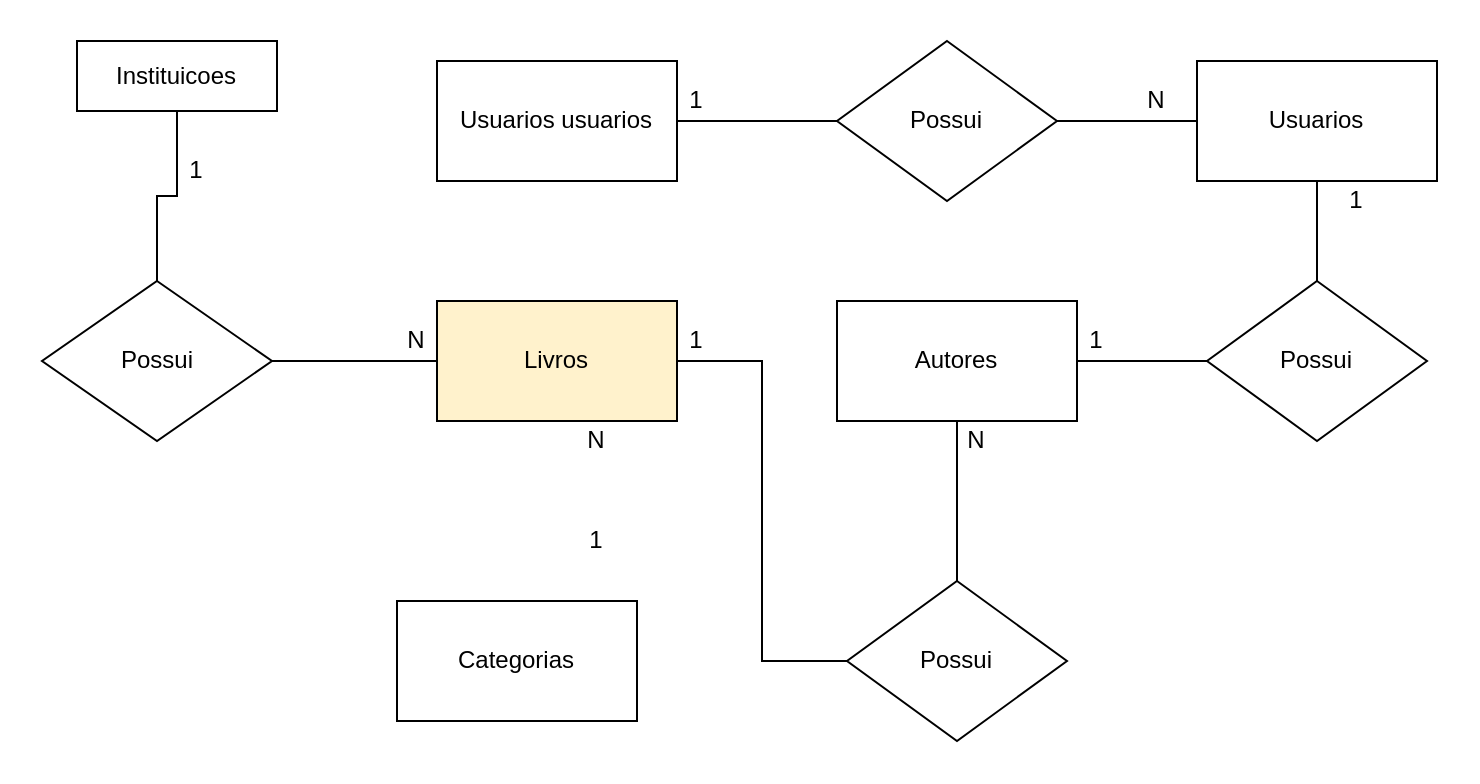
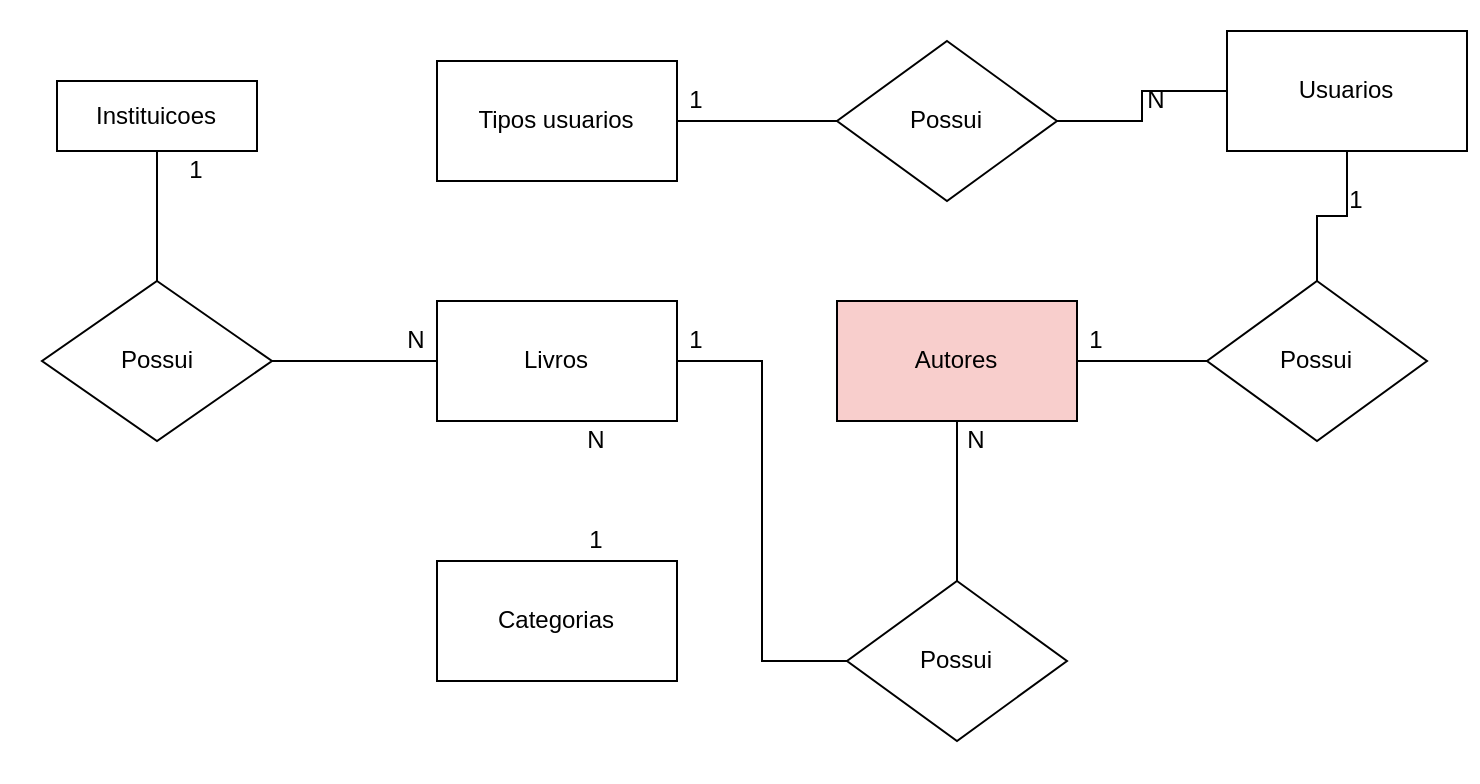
(177, 76) -> (157, 116)
(557, 121) -> (557, 121)
(1317, 121) -> (1347, 91)
(557, 361) -> (557, 361)
(957, 361) -> (957, 361)
(517, 661) -> (557, 621)
